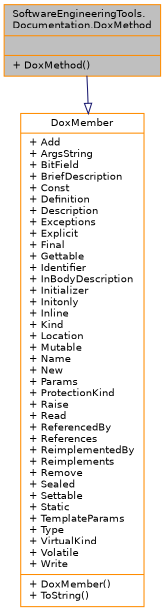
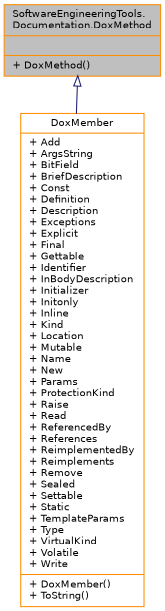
(88, 89) -> (77, 100)
